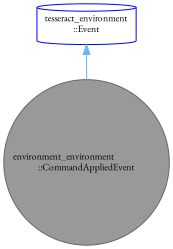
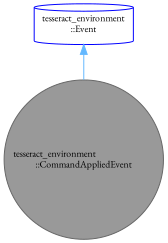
(87, 162) -> (84, 160)
